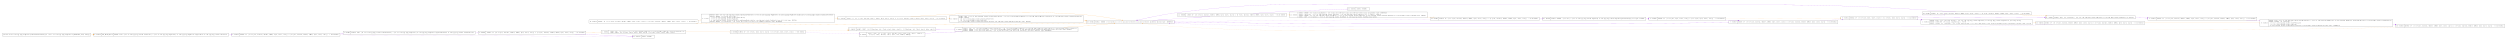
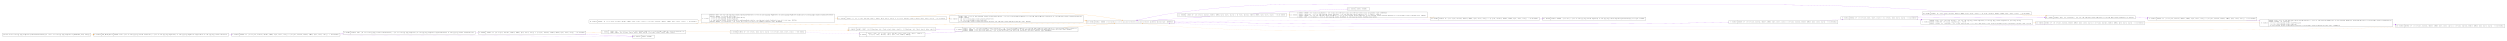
(1687, 19) -> none
